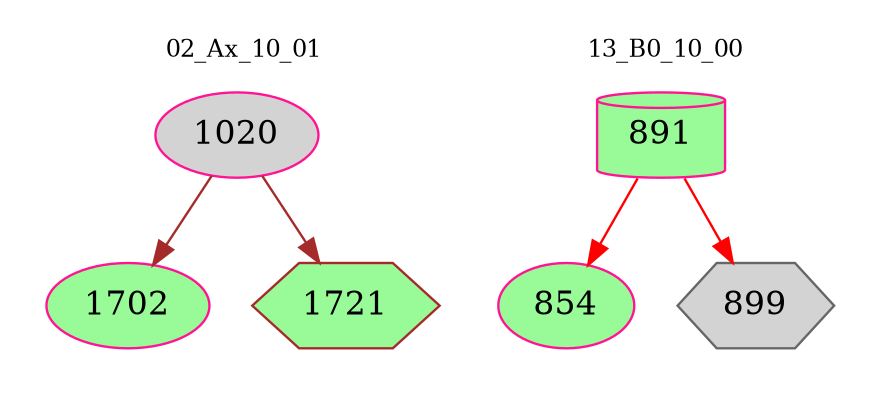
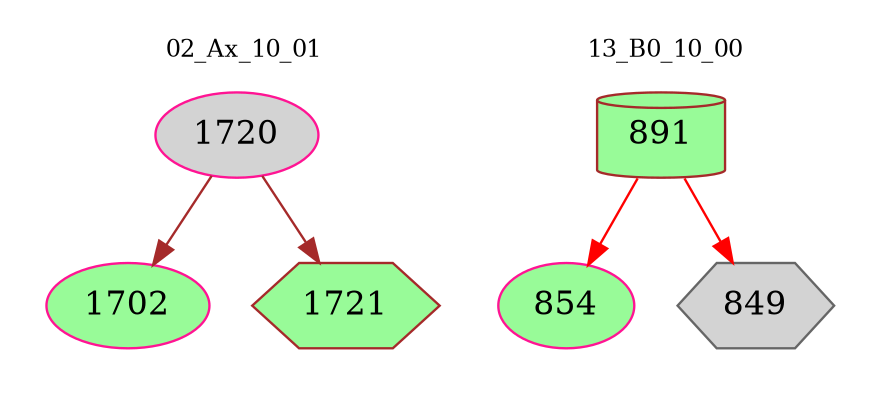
(237, 135) -> (237, 135)
(661, 135) -> (661, 135)
(756, 306) -> (756, 306)
